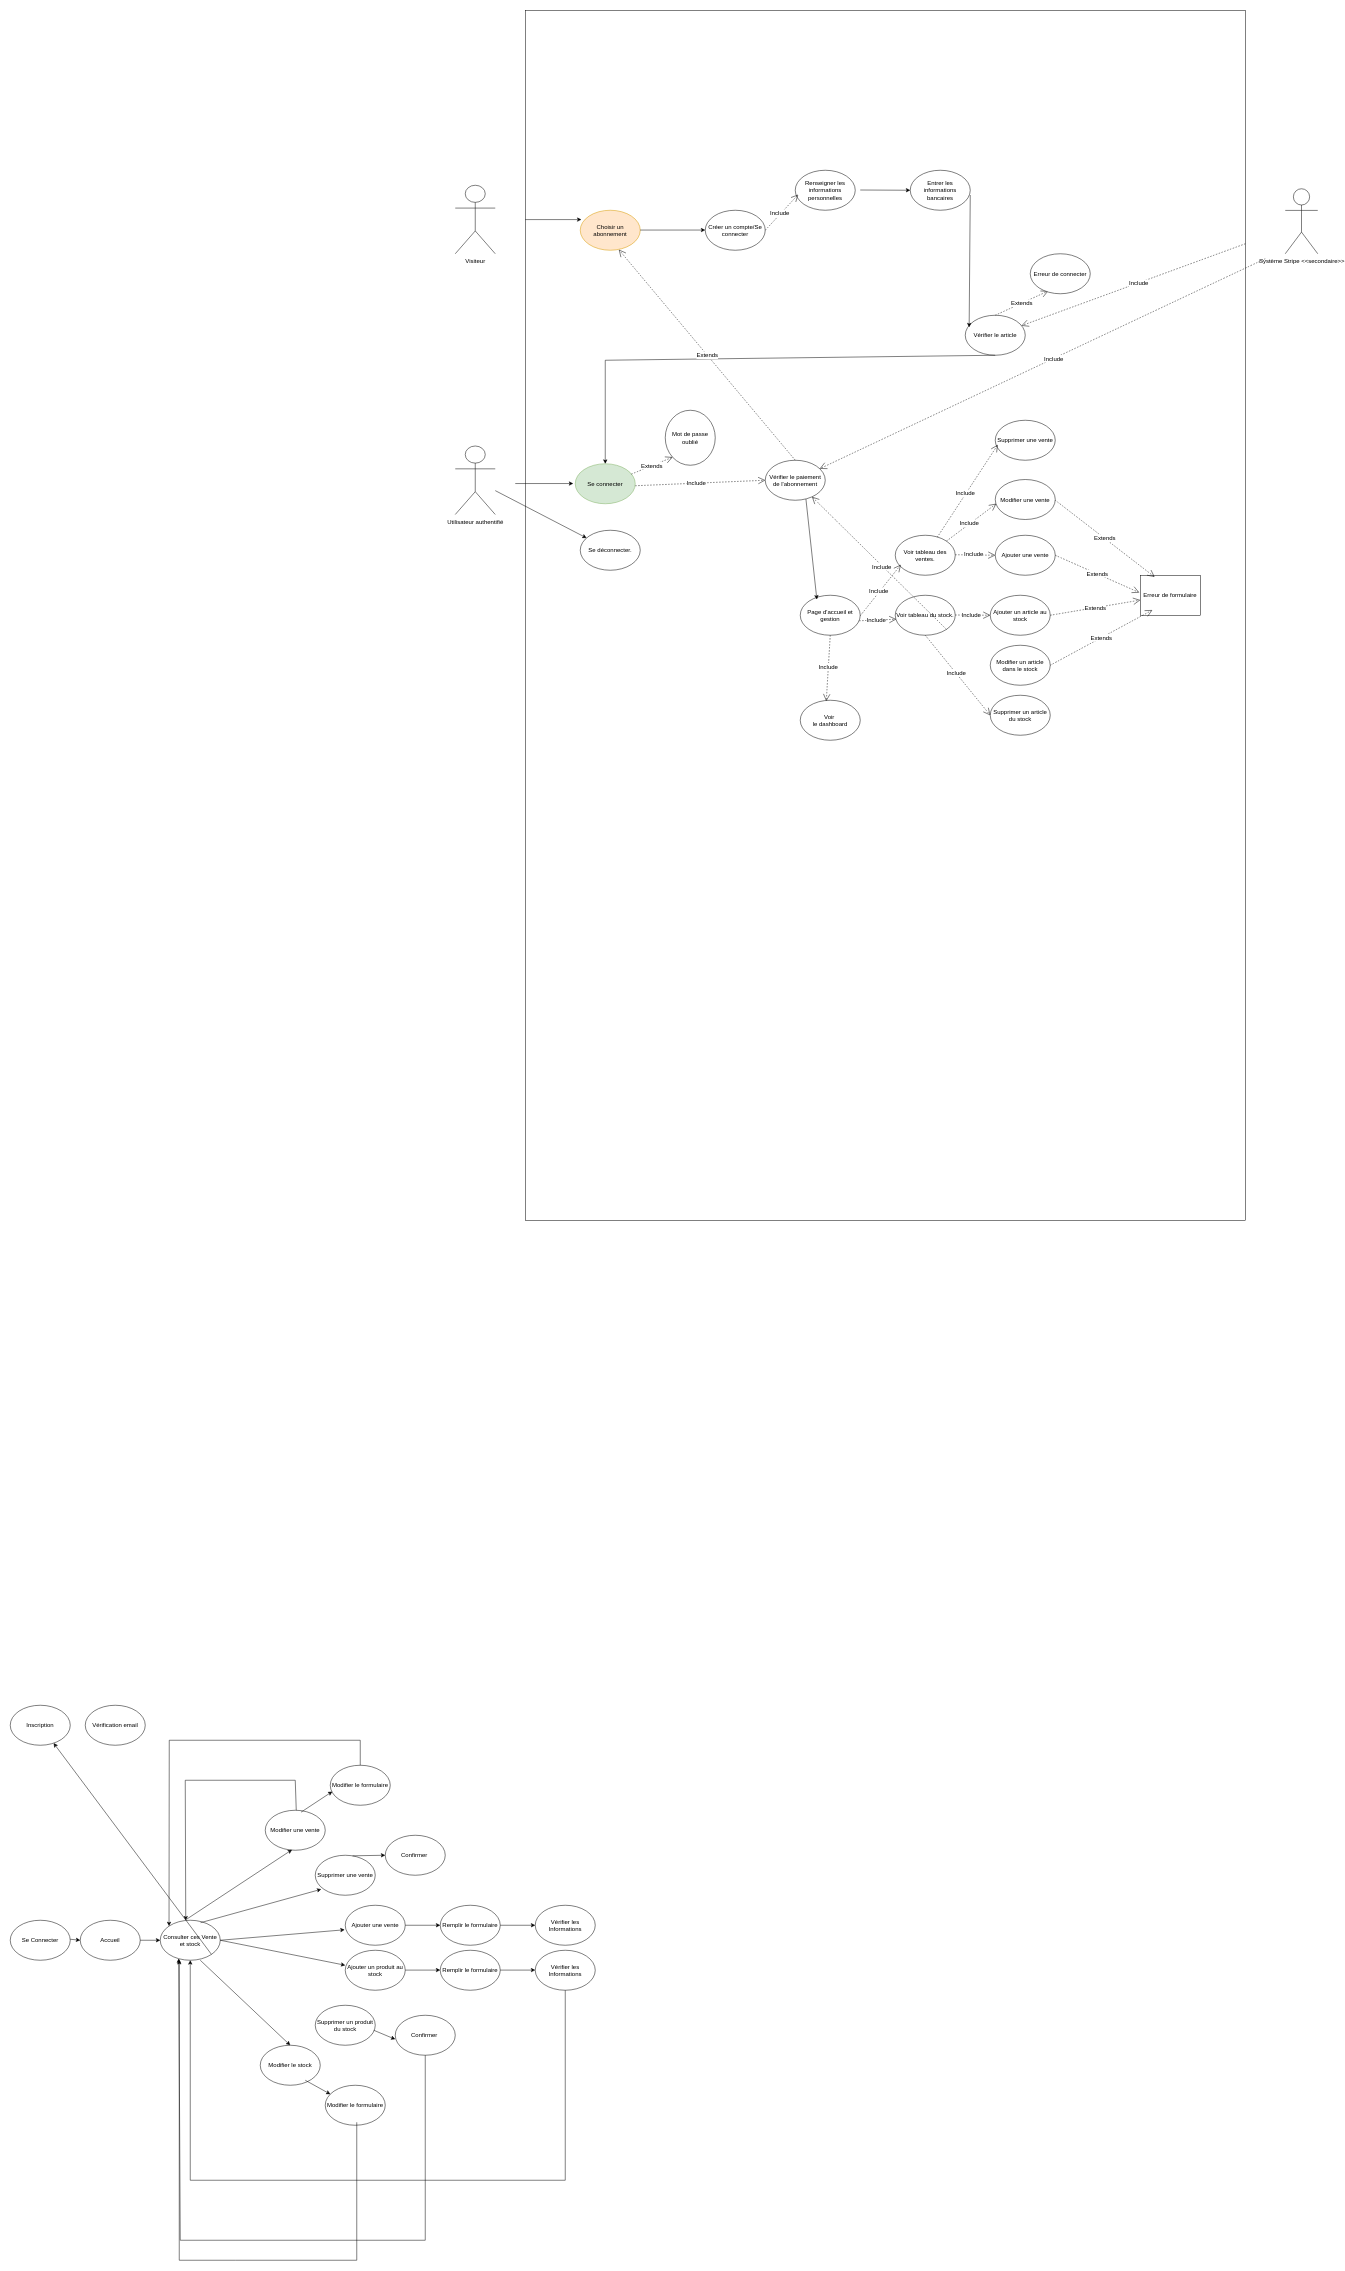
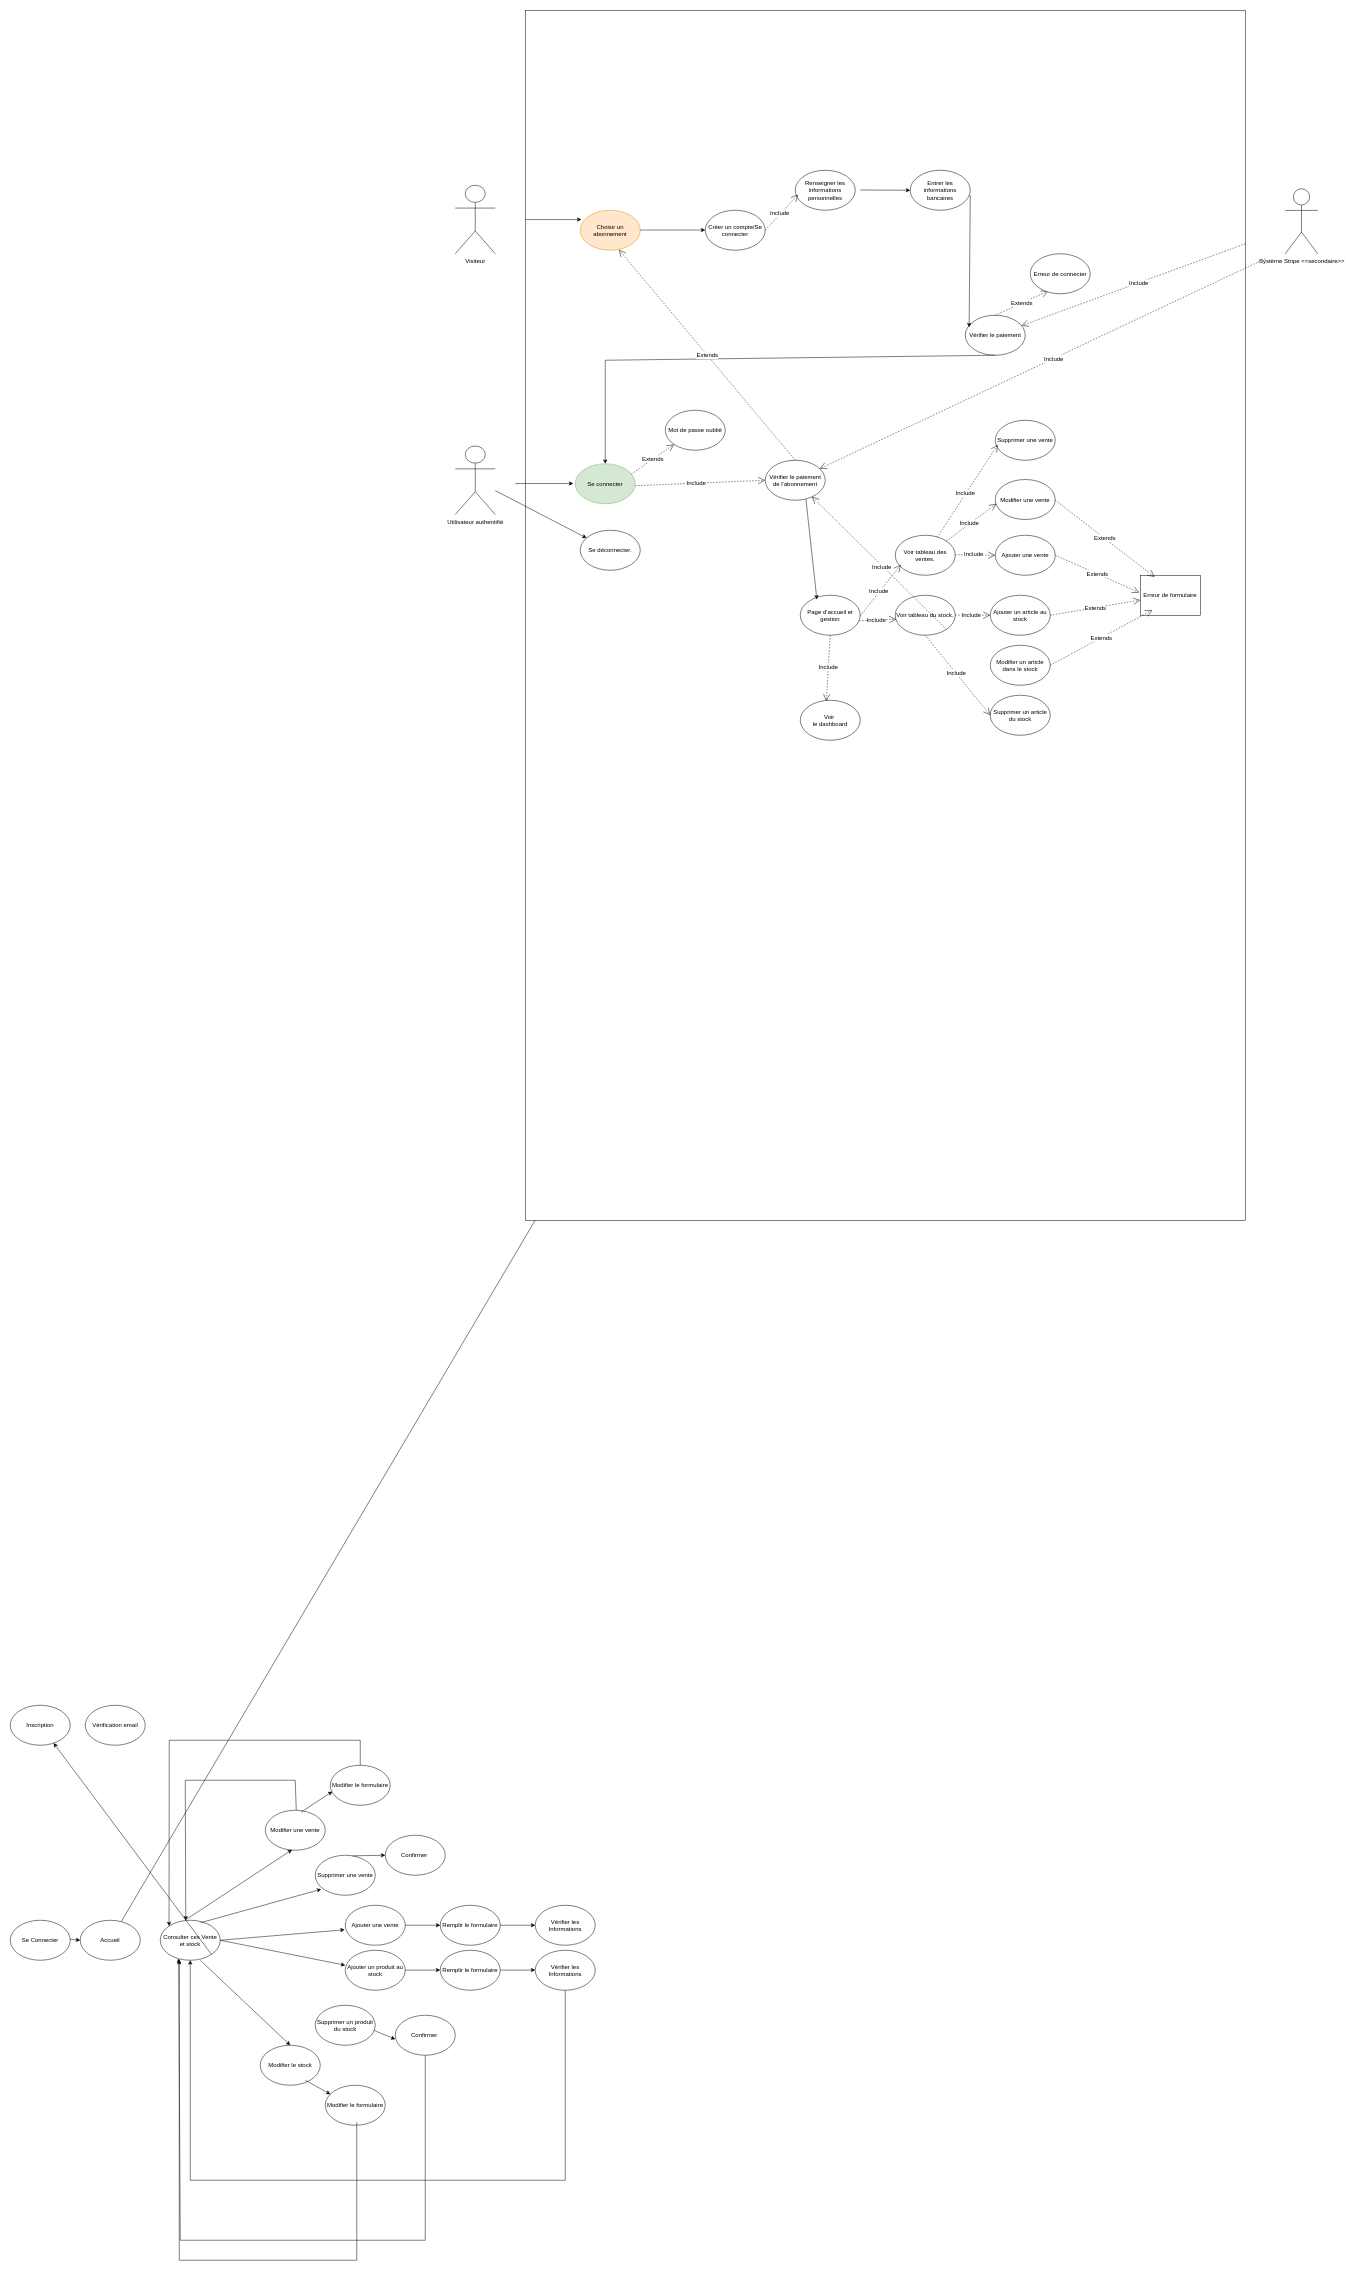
(995, 335) -> (995, 335)
(690, 438) -> (695, 430)
(155, 1940) -> (329, 1570)
